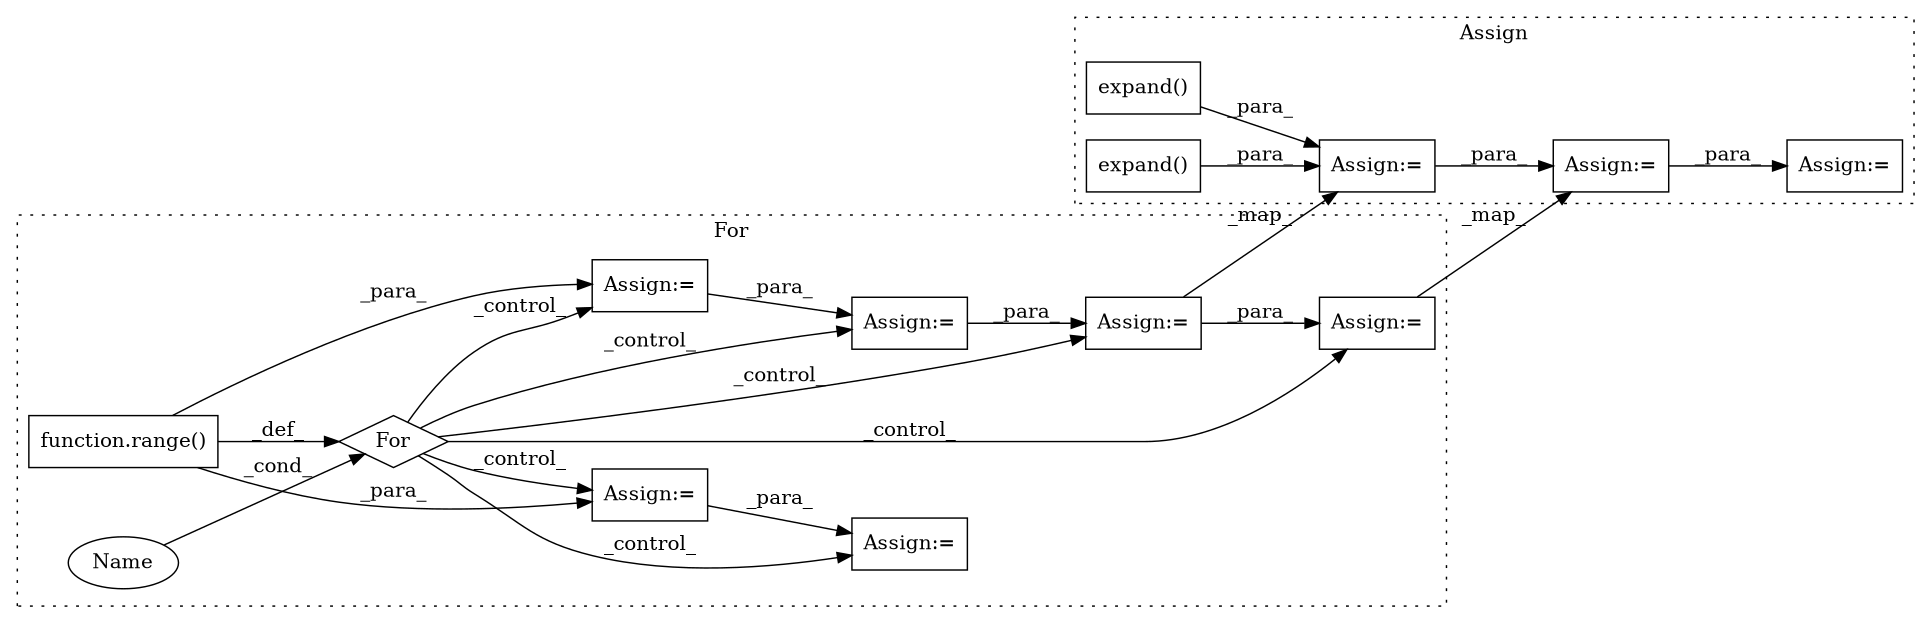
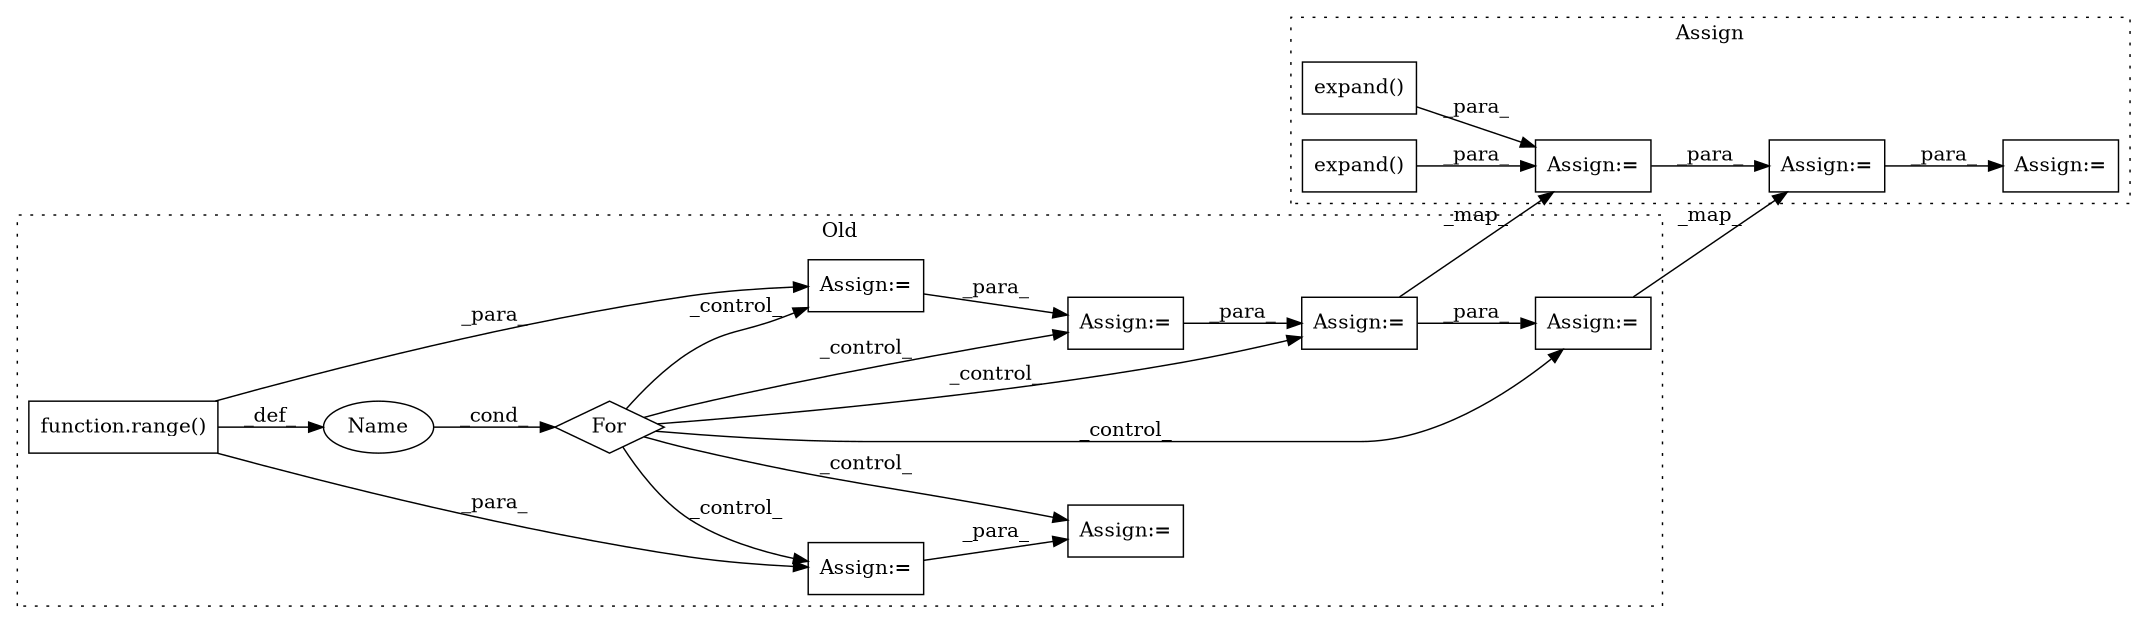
(732, 232) -> (840, 232)
(271, 442) -> (263, 427)
